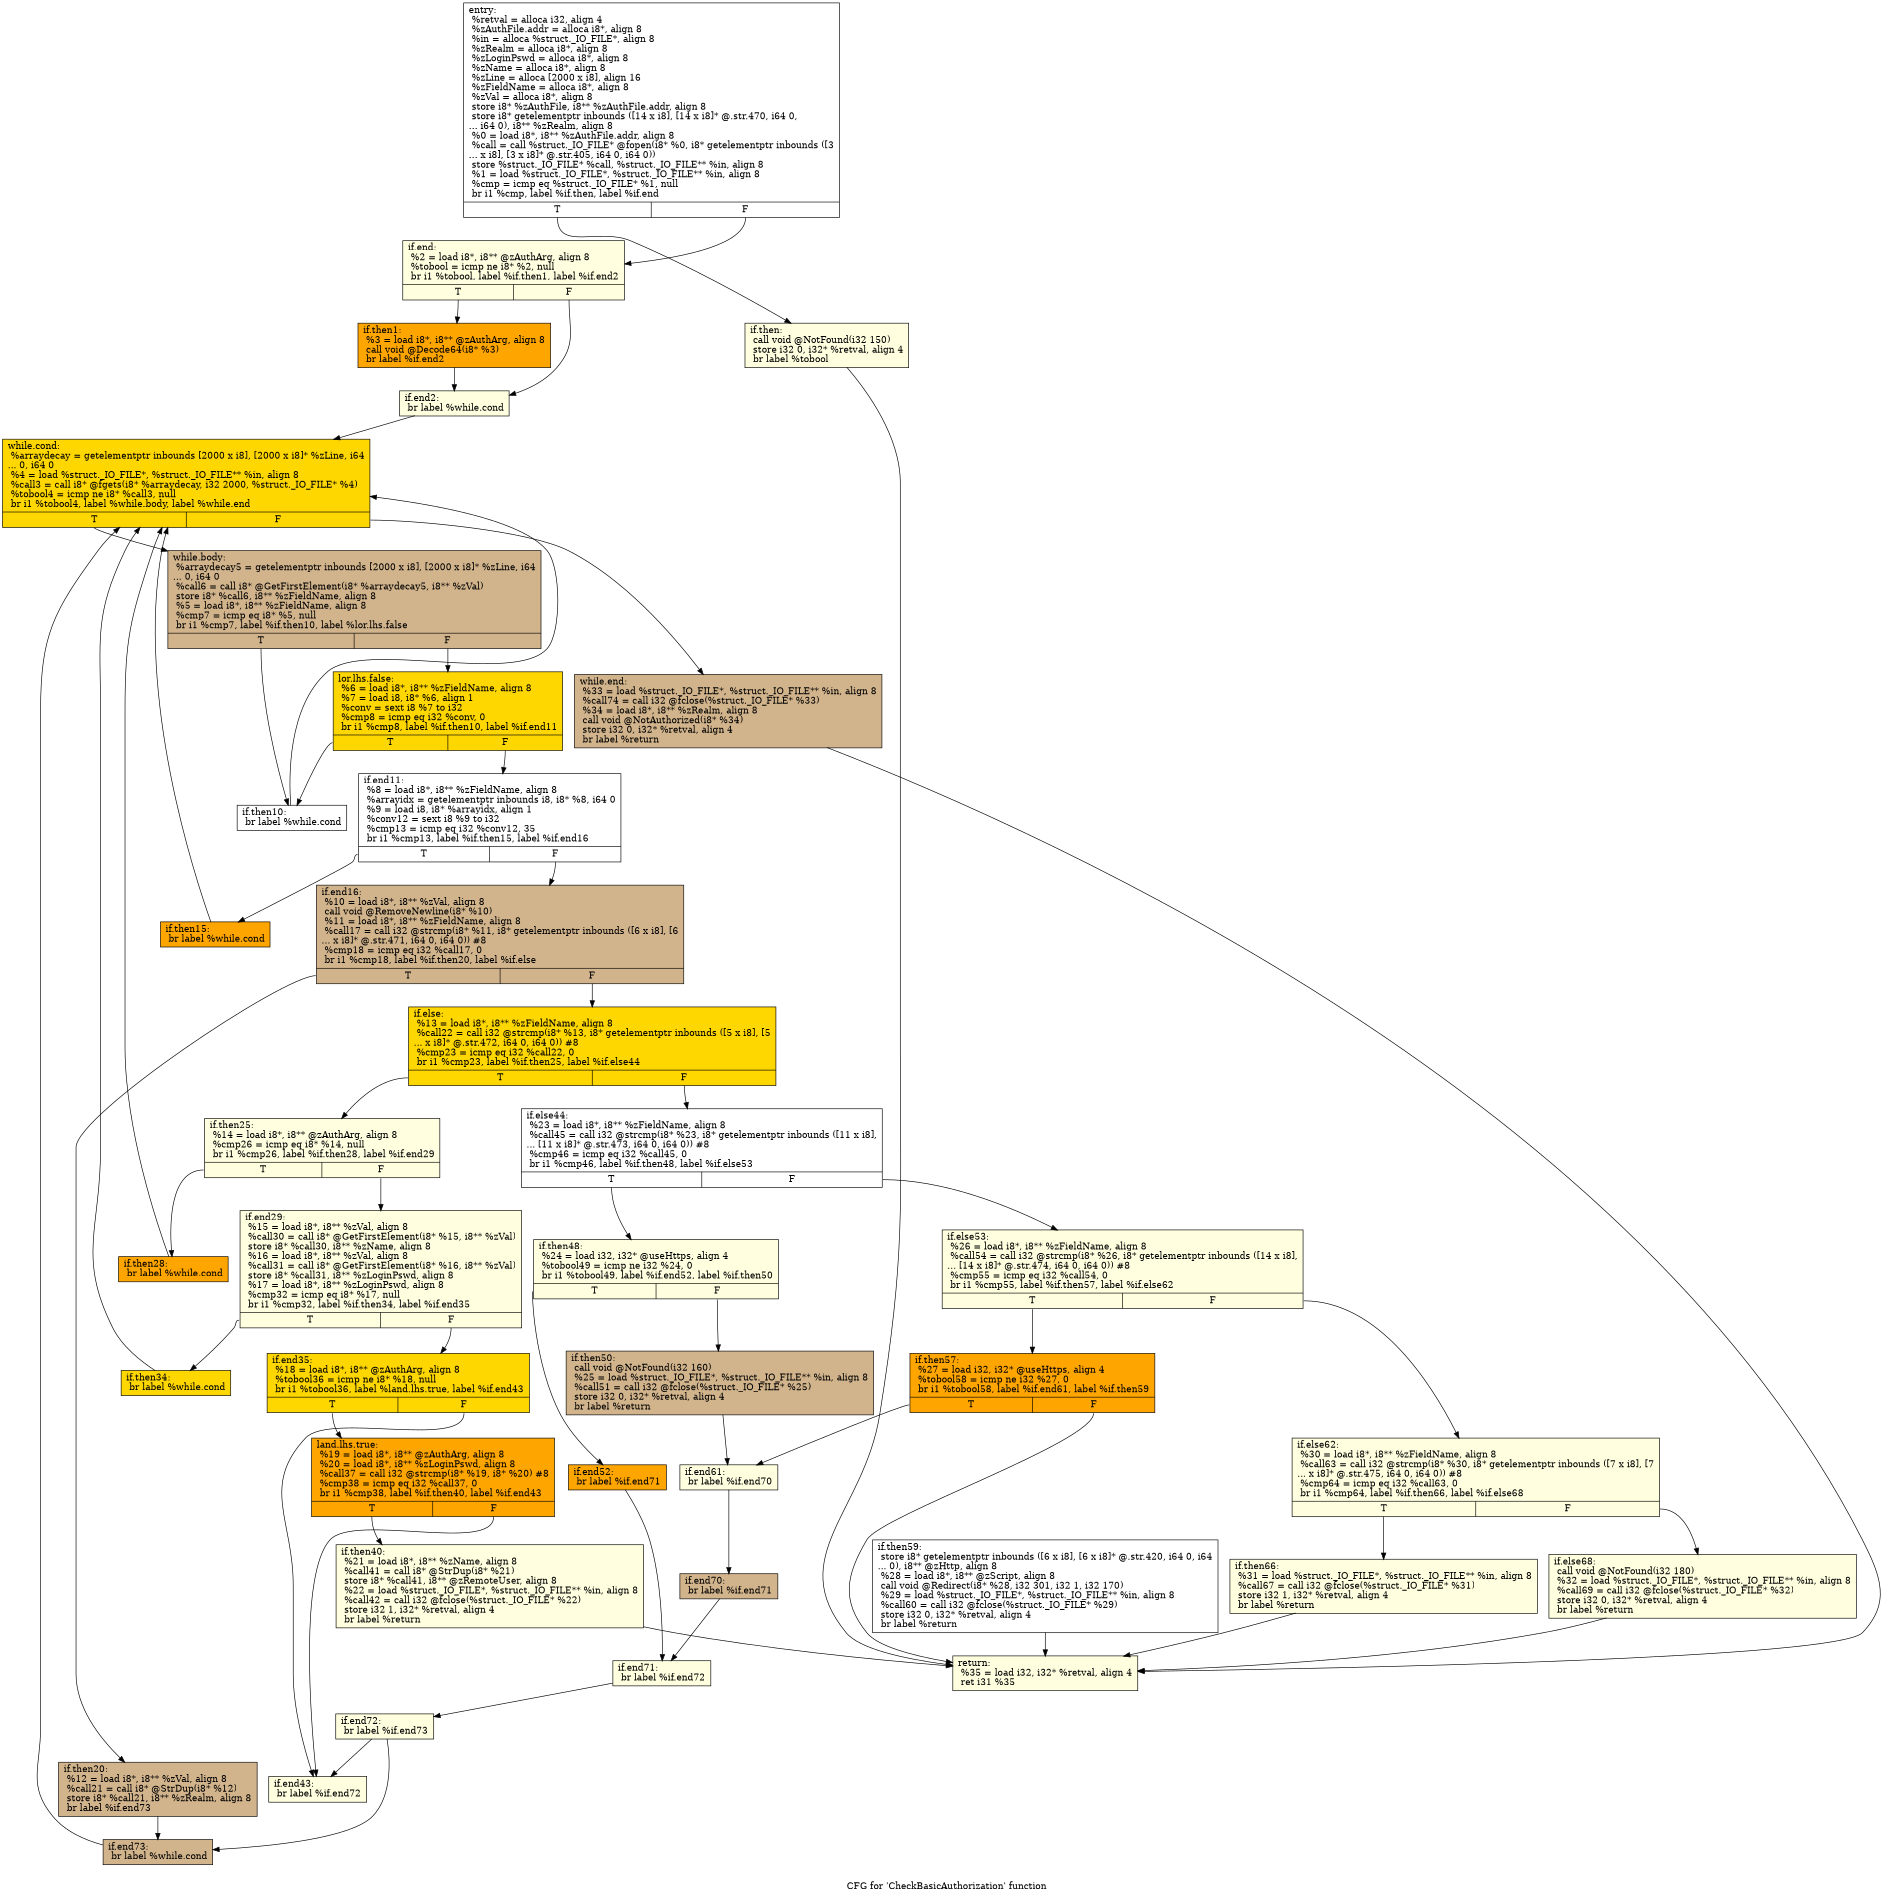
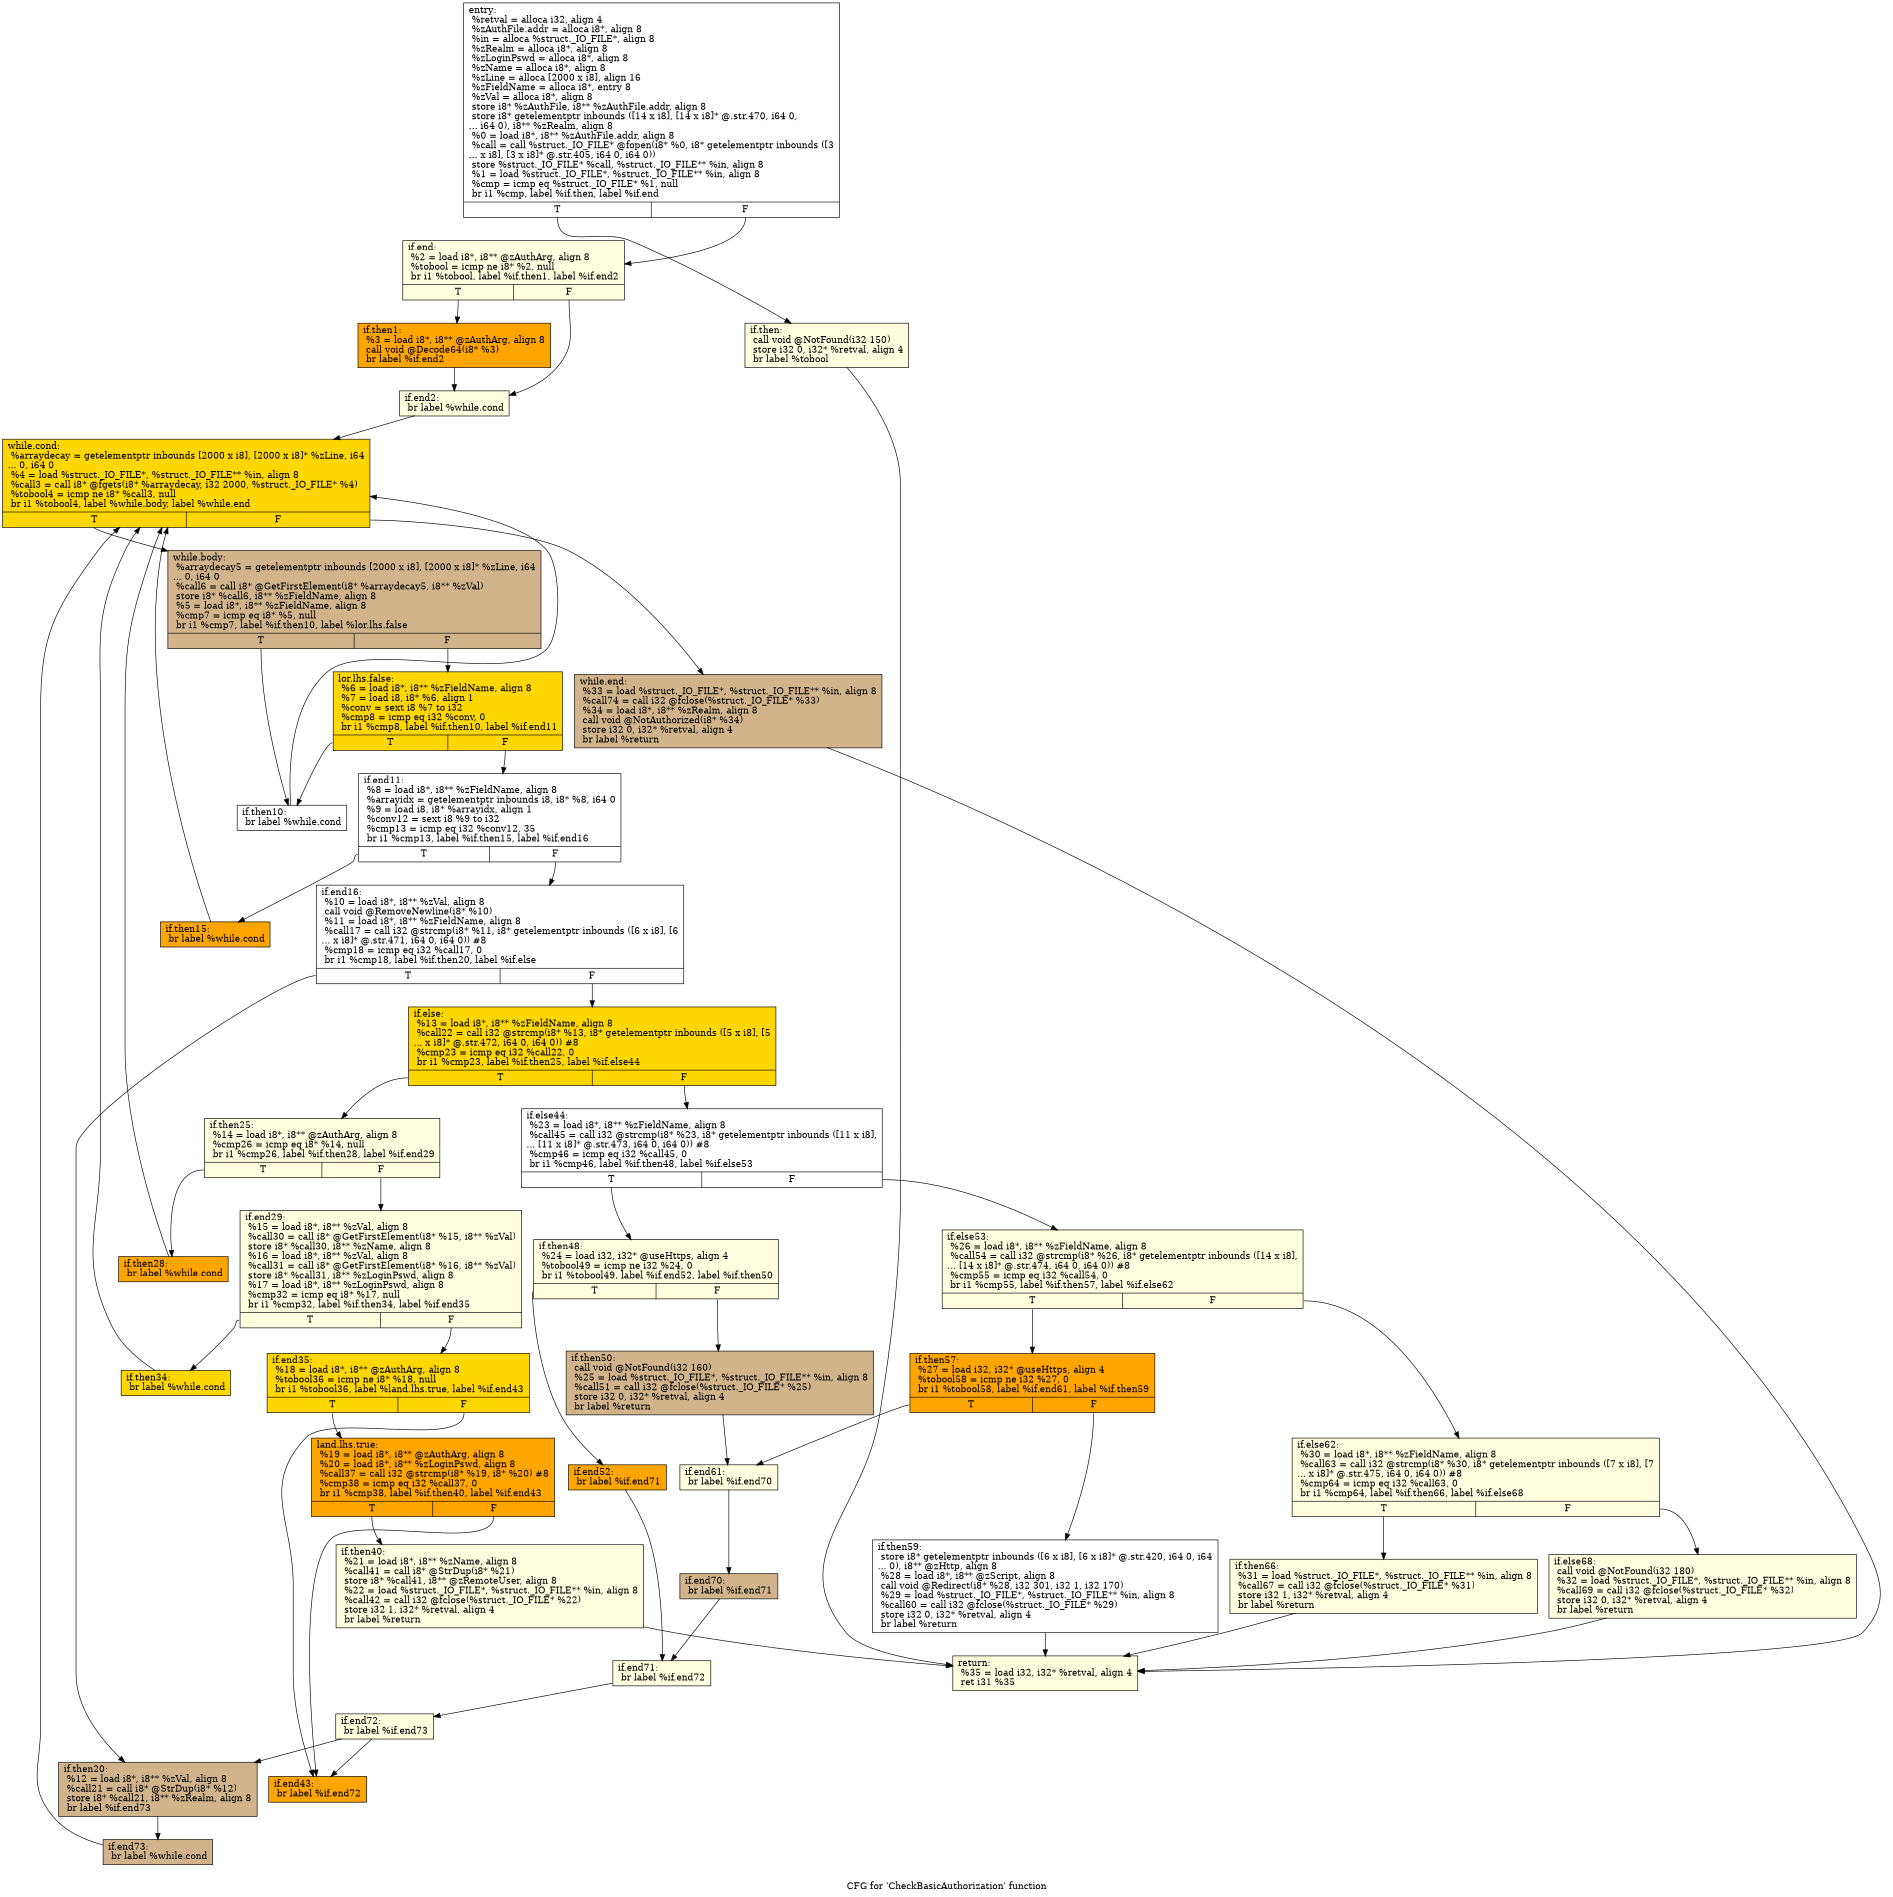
(549, 88) -> (550, 88)
(500, 934) -> (500, 934)
(898, 1519) -> (1086, 1475)
(318, 1789) -> (318, 1789)
(338, 1833) -> (301, 1750)
